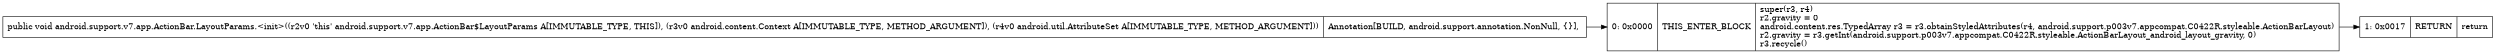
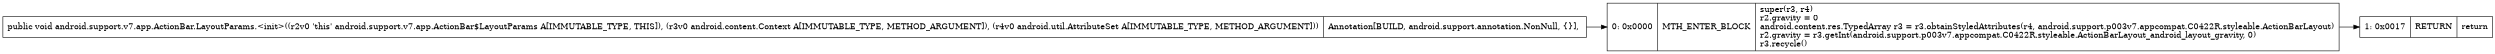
(1707, 27) -> (1707, 27)
